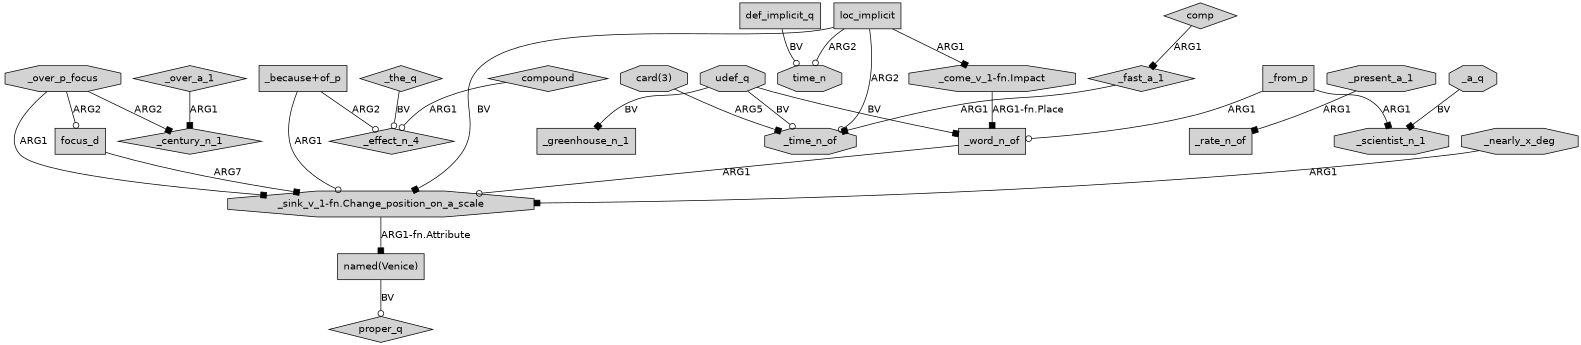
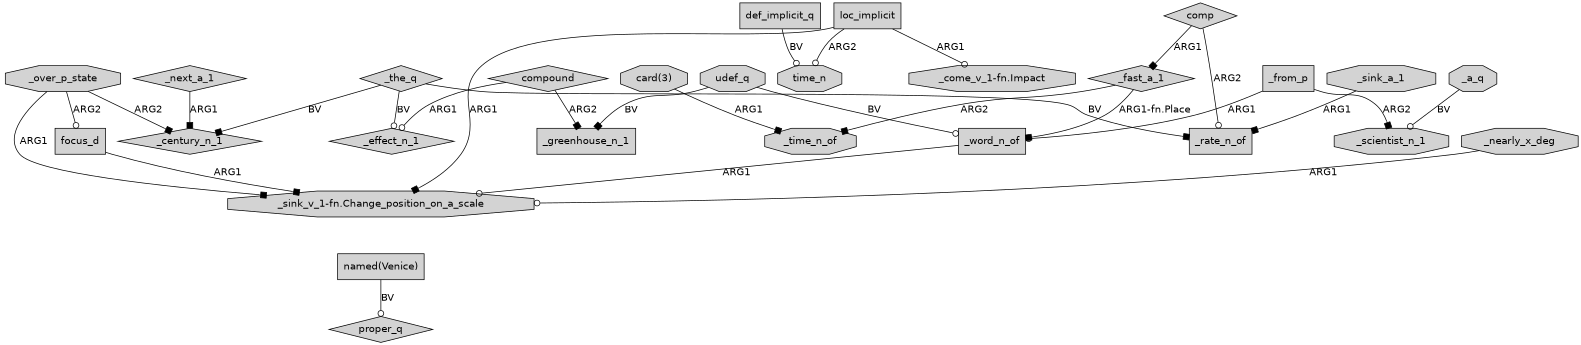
(927, 46) -> (927, 46)
none -> (1211, 75)
(63, 79) -> (63, 79)
(190, 79) -> (190, 79)
(303, 79) -> none
(1381, 79) -> (1381, 79)
(870, 83) -> none
none -> (806, 94)
none -> (565, 106)
(992, 106) -> (1088, 123)
(1436, 107) -> (1436, 107)
none -> (302, 108)
(769, 108) -> none
(484, 110) -> (484, 110)
(749, 110) -> (749, 110)
(975, 110) -> (975, 110)
(1397, 110) -> (1397, 110)
(849, 111) -> (854, 112)
(392, 141) -> (392, 141)
(228, 173) -> (228, 173)
(1010, 189) -> (1010, 189)
(381, 232) -> none
